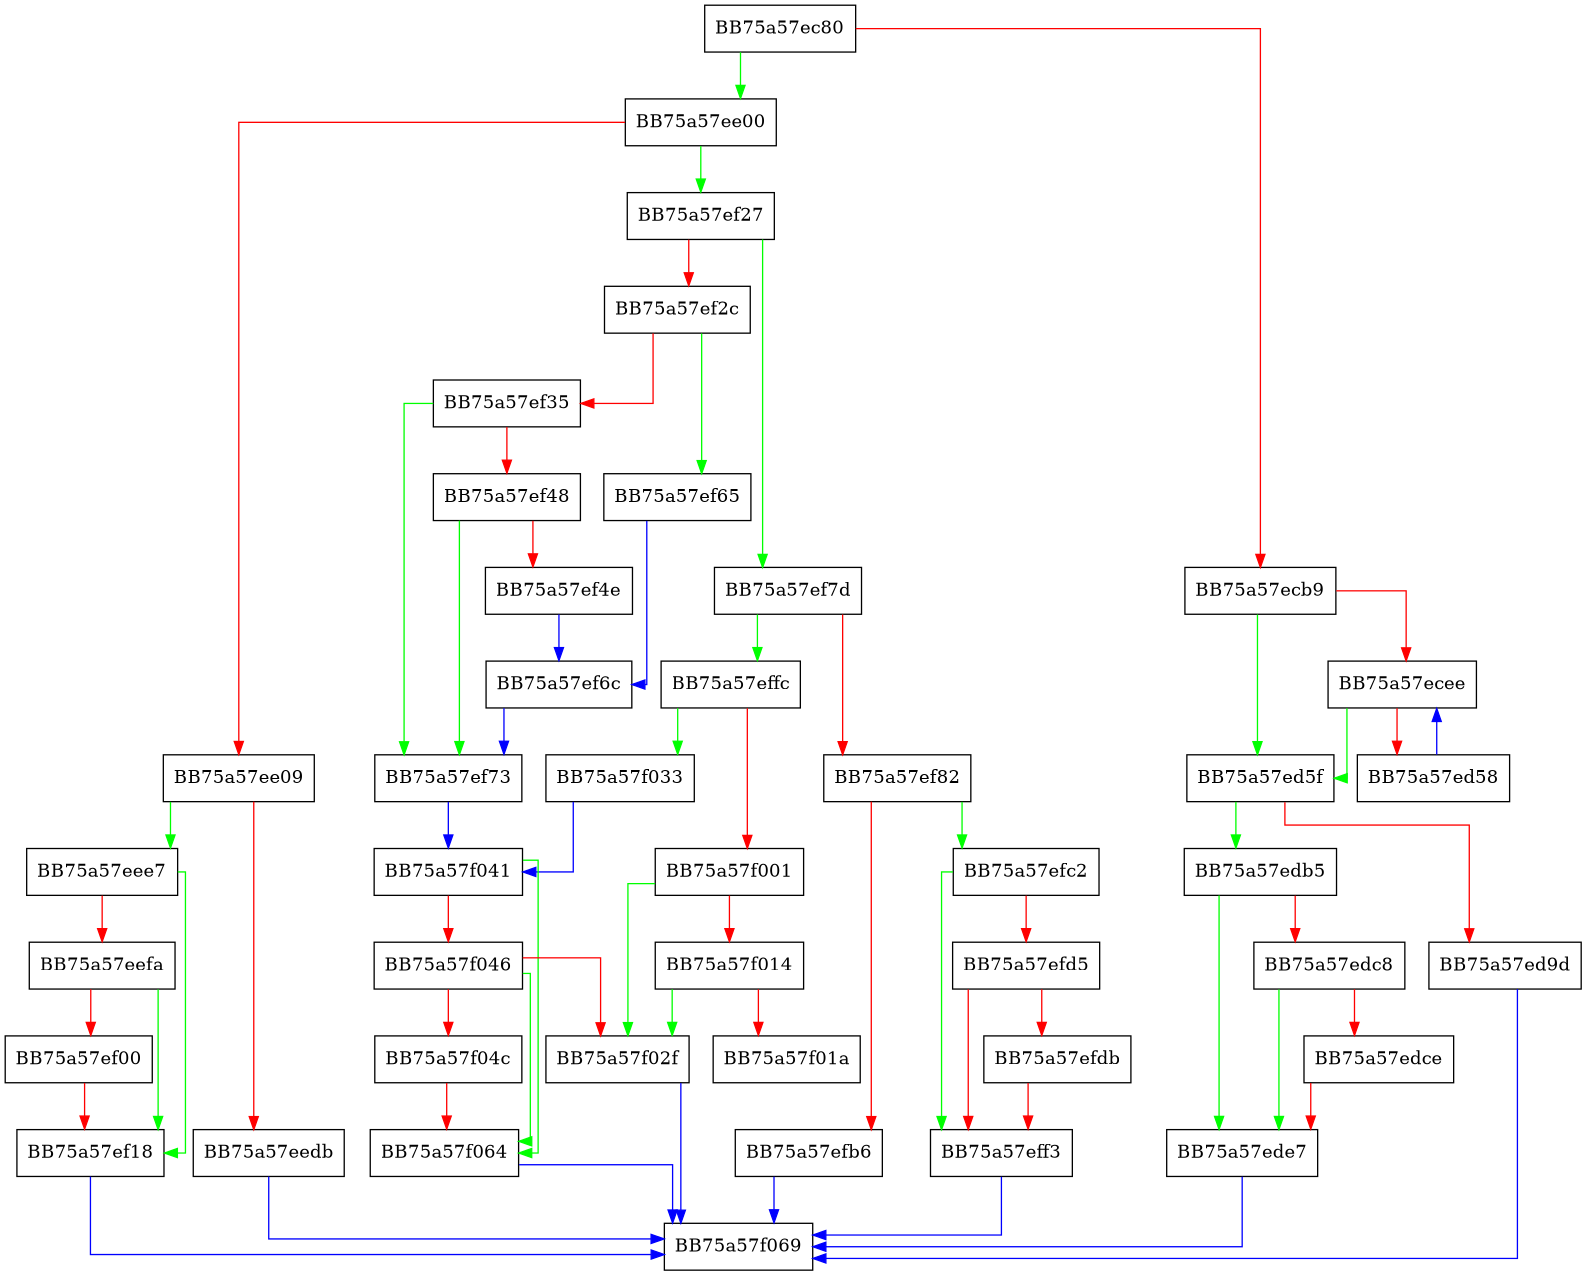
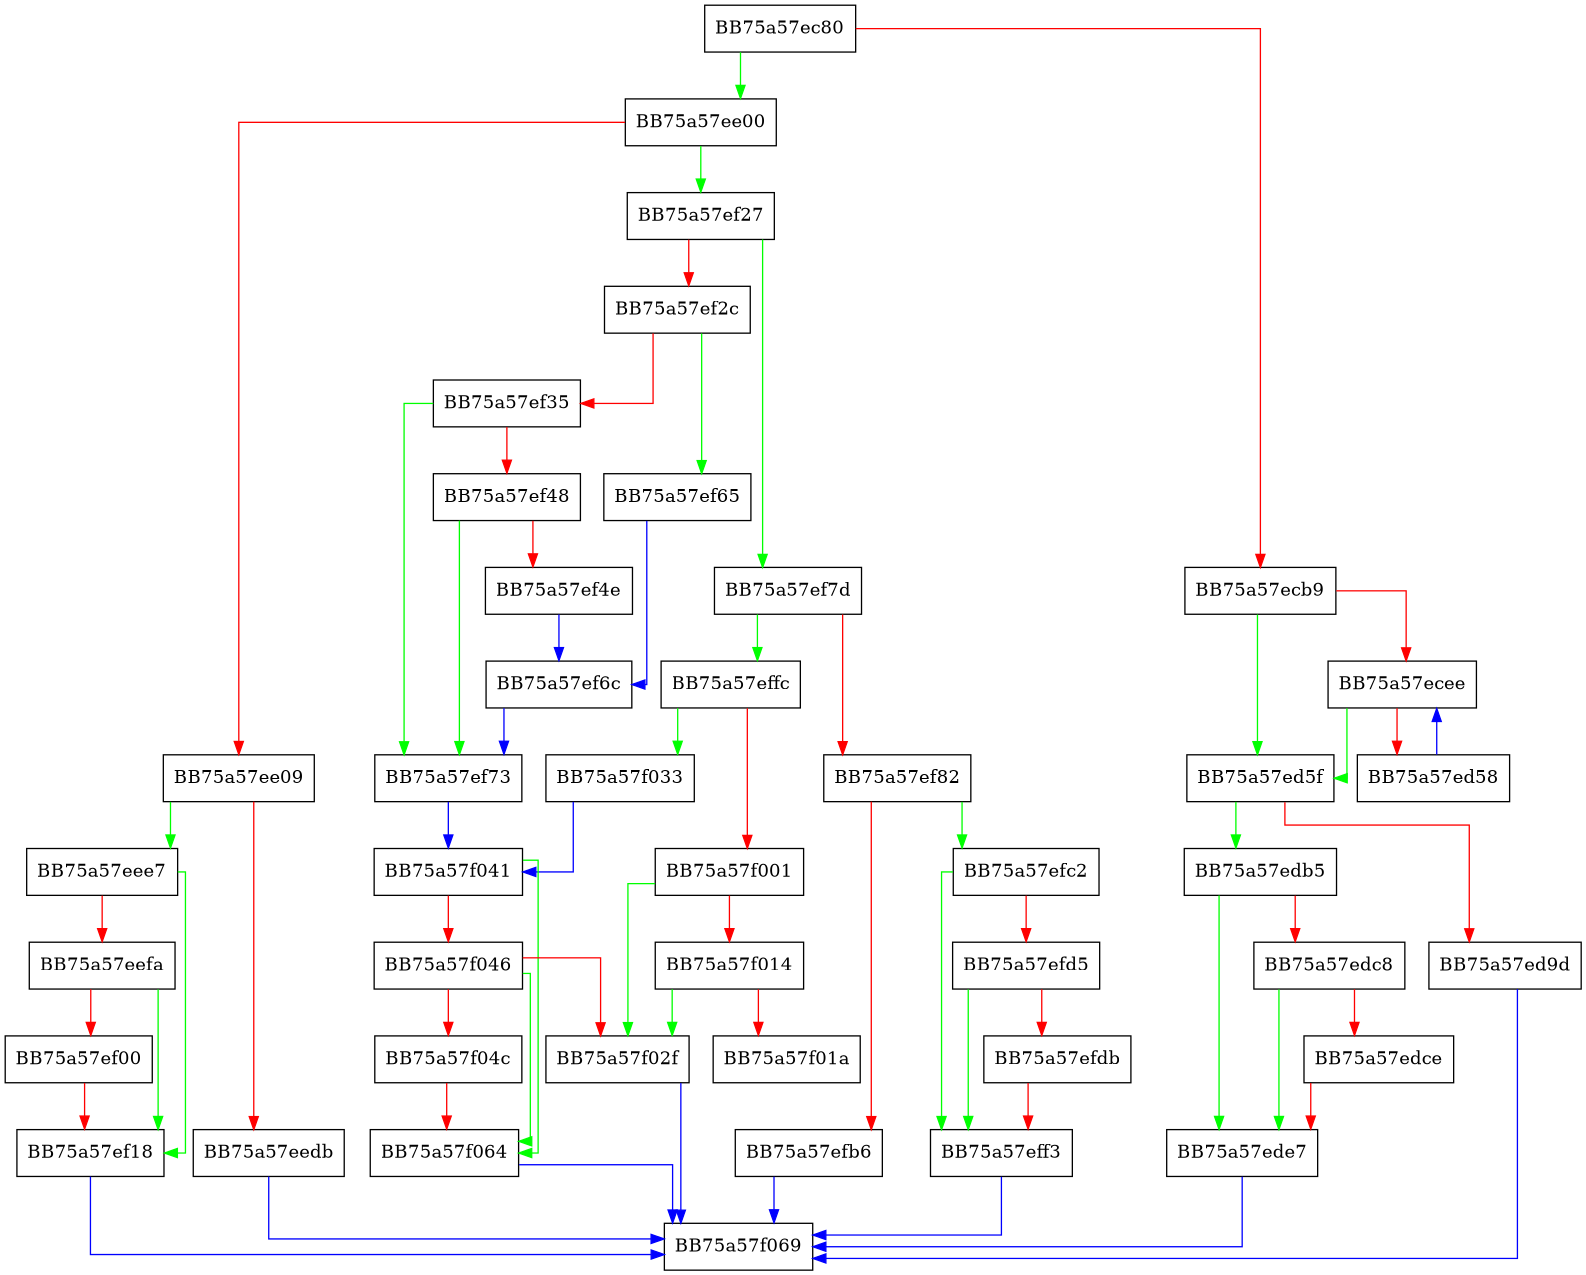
(968, 1053) -> (968, 1053)
